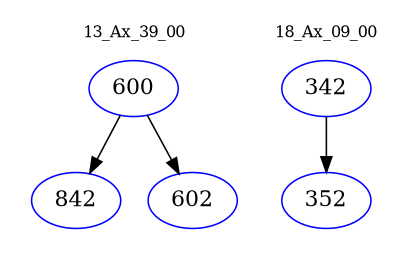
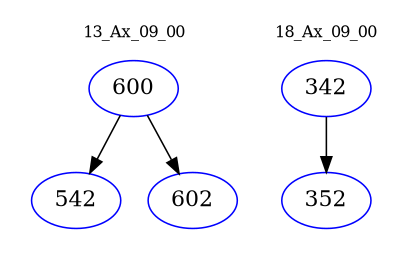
(134, 33) -> (134, 33)
(76, 200) -> (76, 200)
